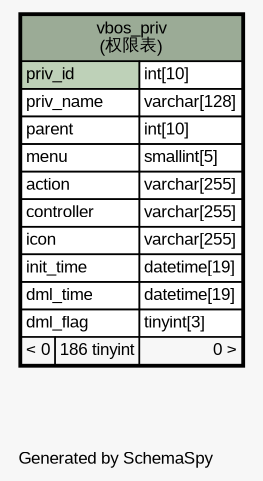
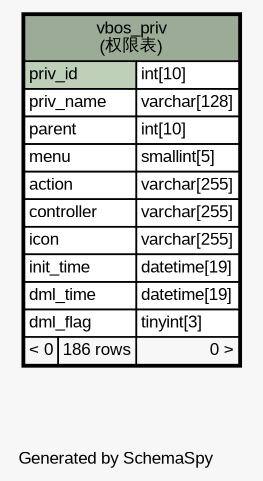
(97, 350) -> (97, 350)
